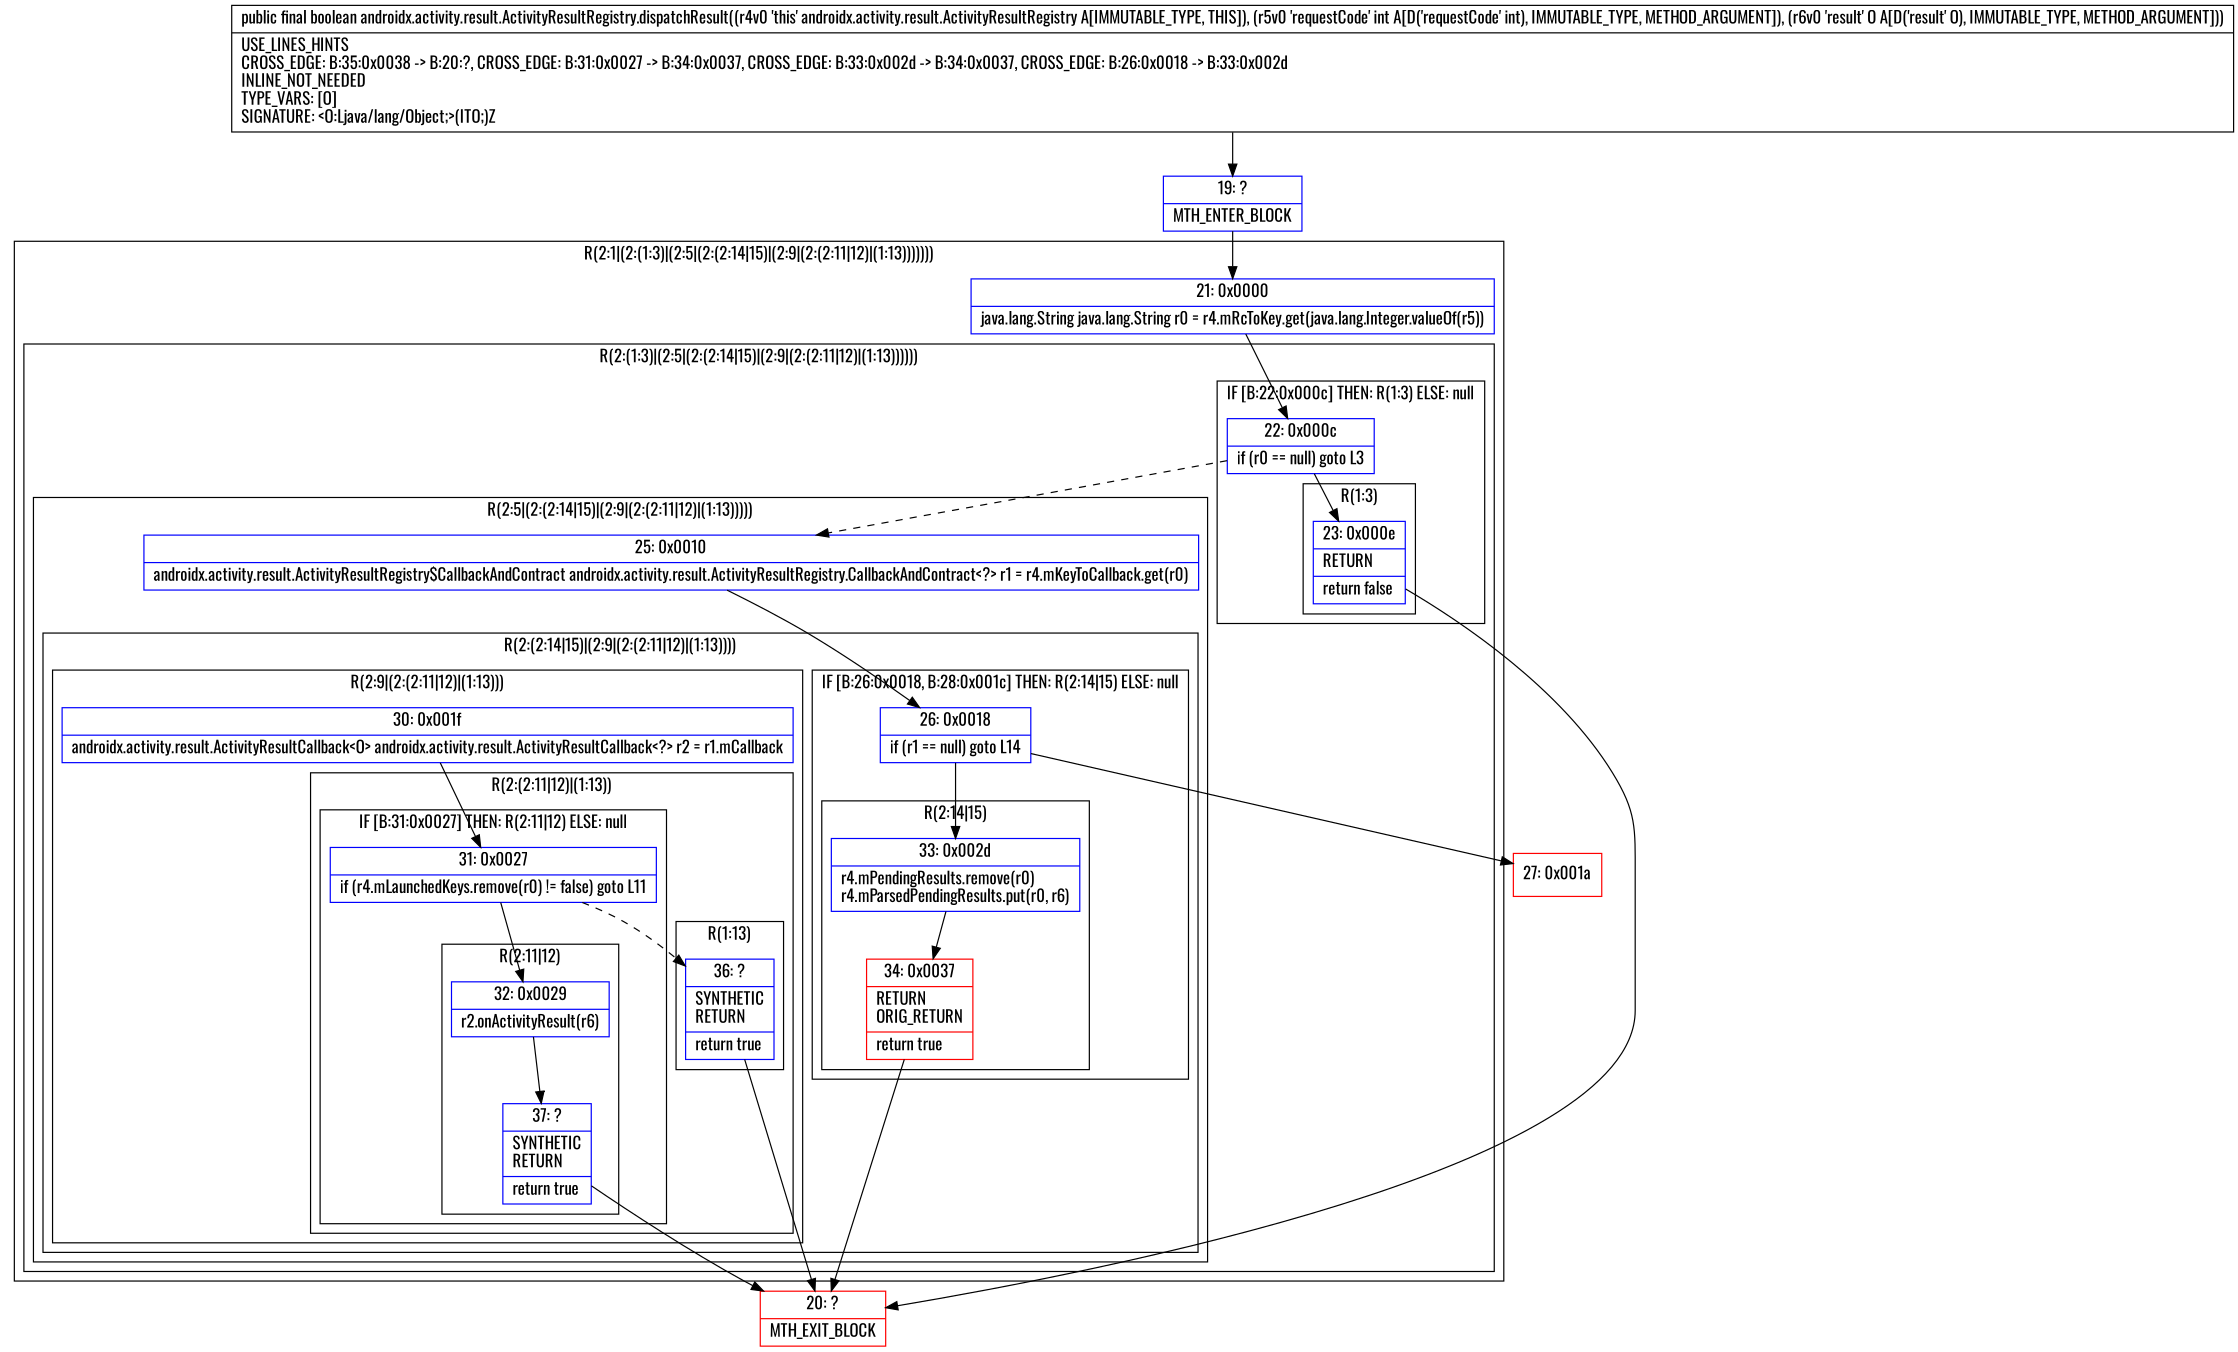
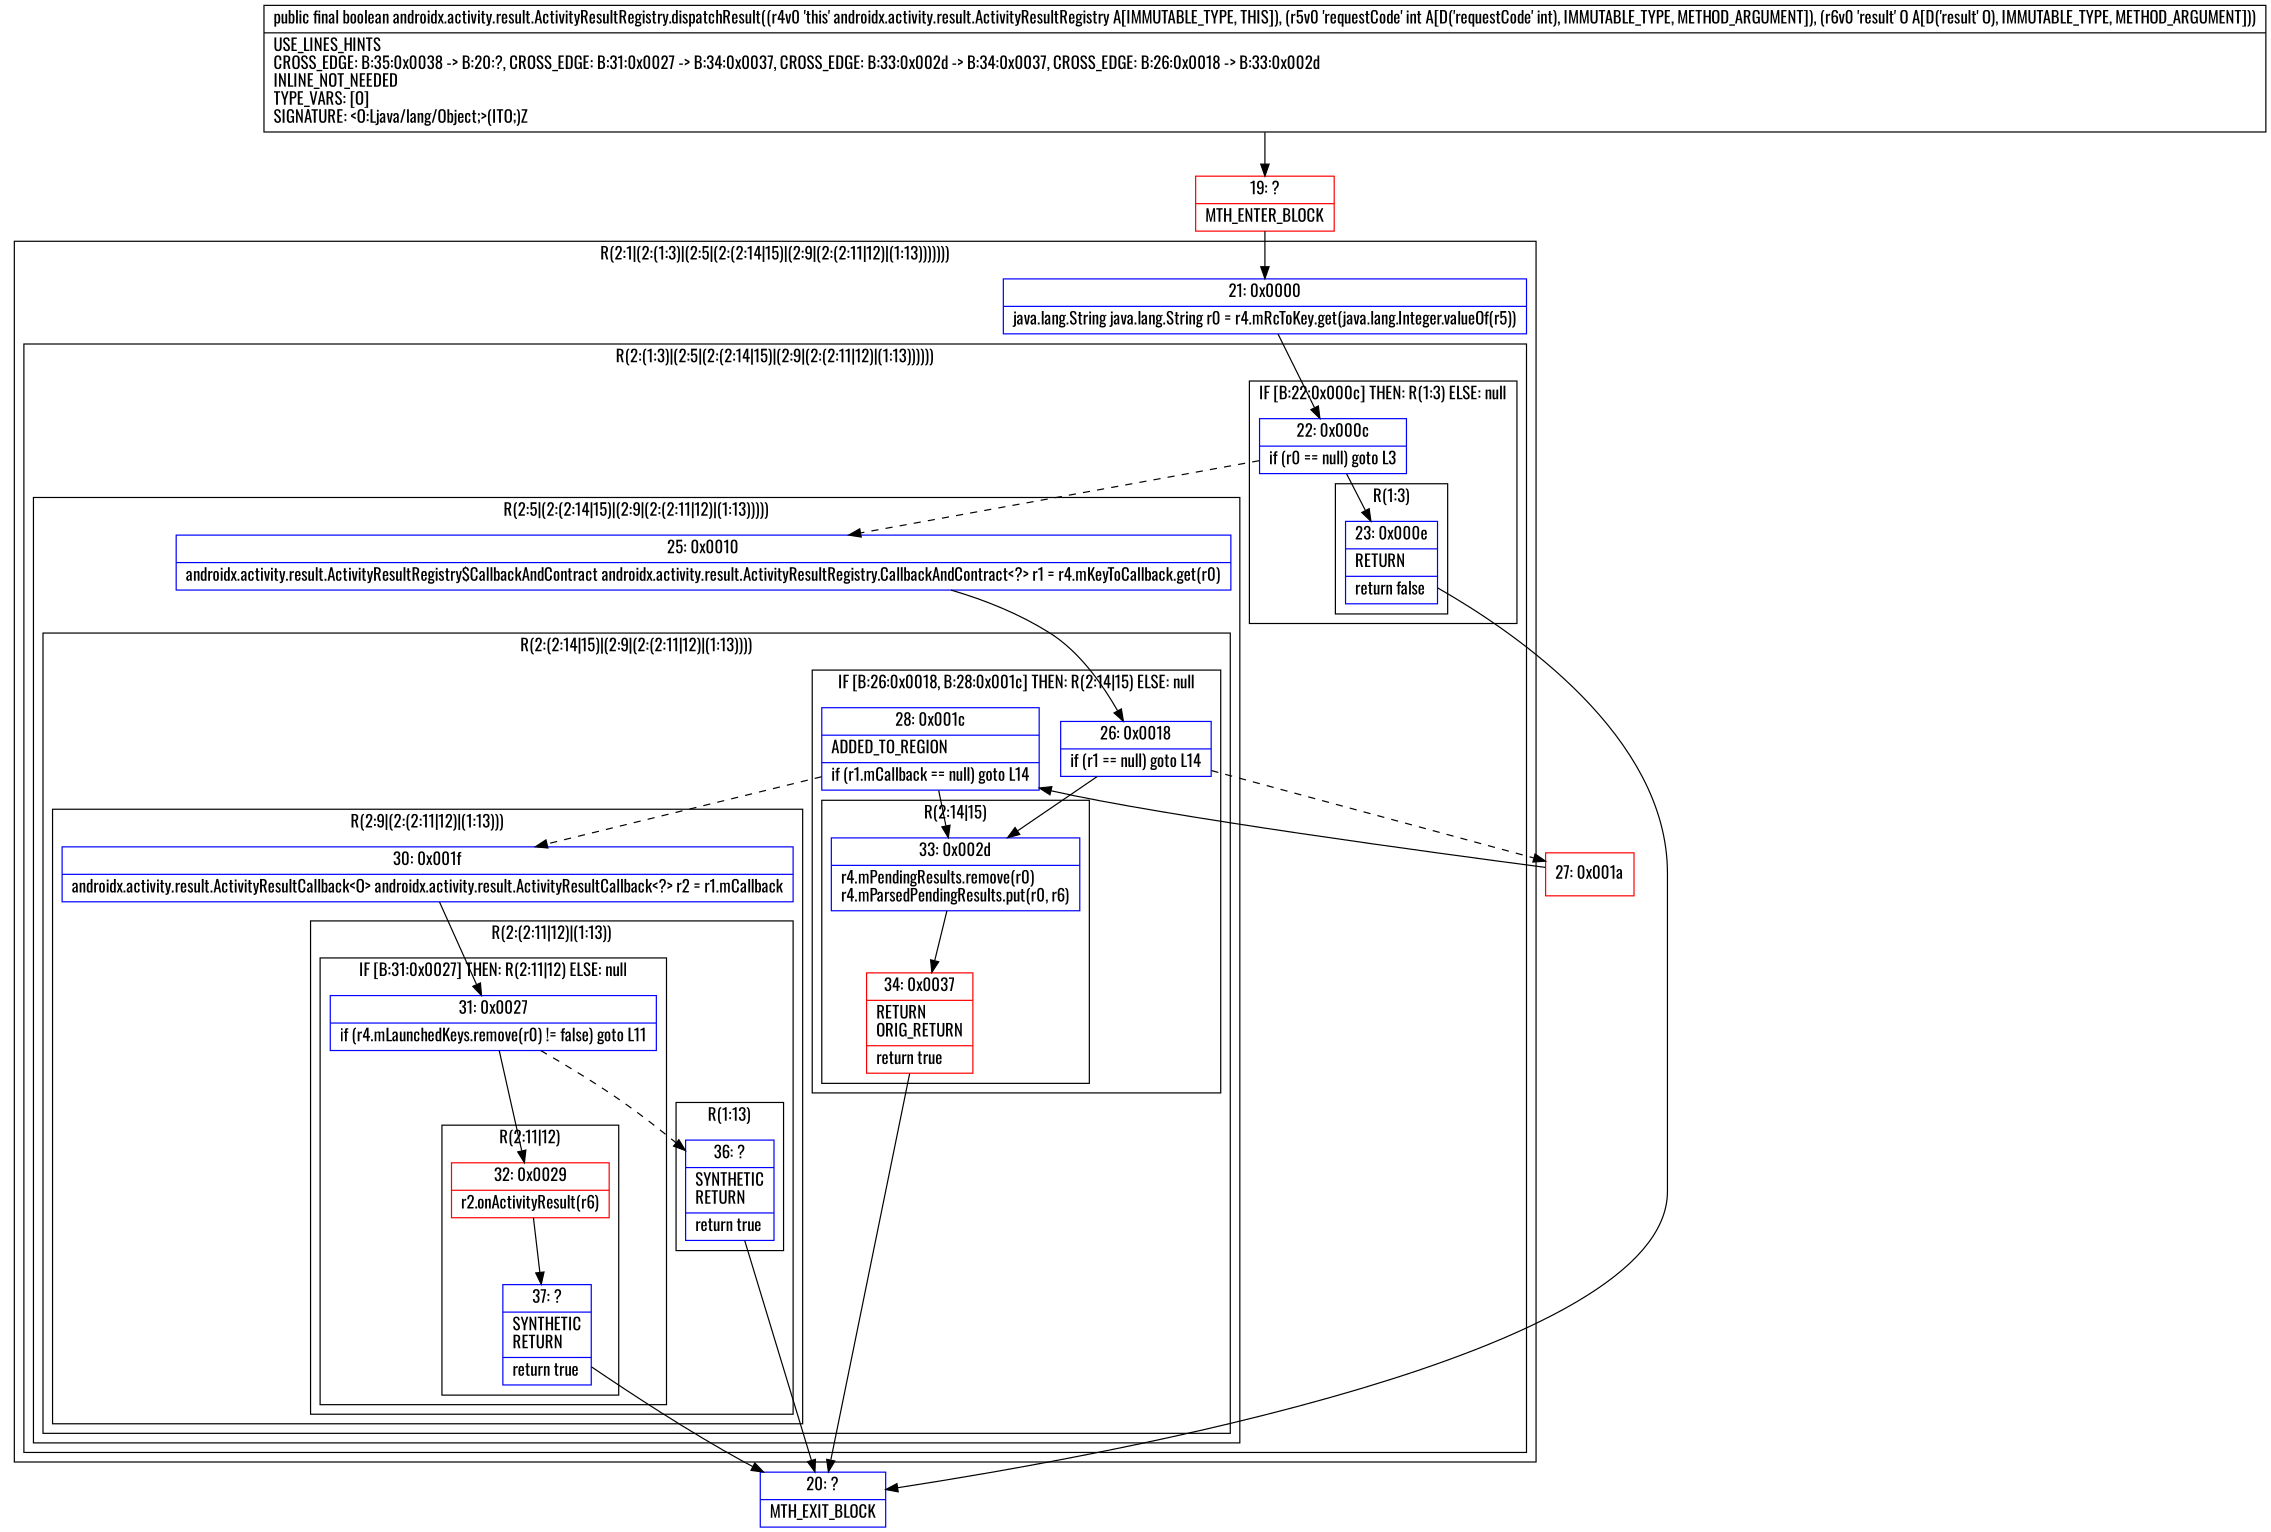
(1233, 204) -> (1265, 204)
none -> (930, 749)
(1266, 807) -> (1372, 814)
(530, 1009) -> (530, 1190)
(823, 1319) -> (823, 1500)
